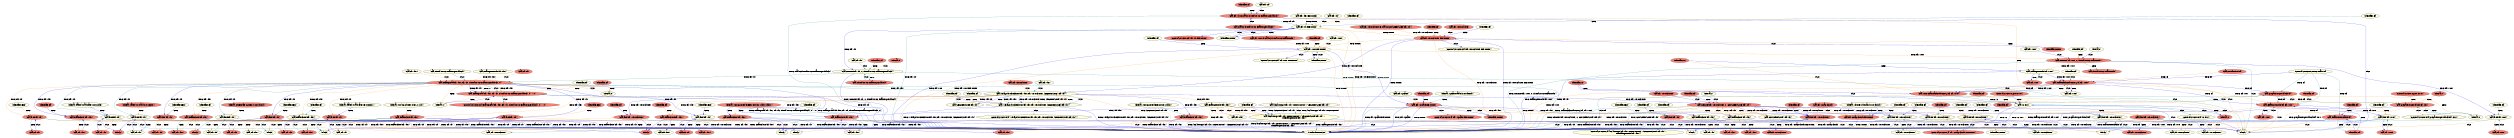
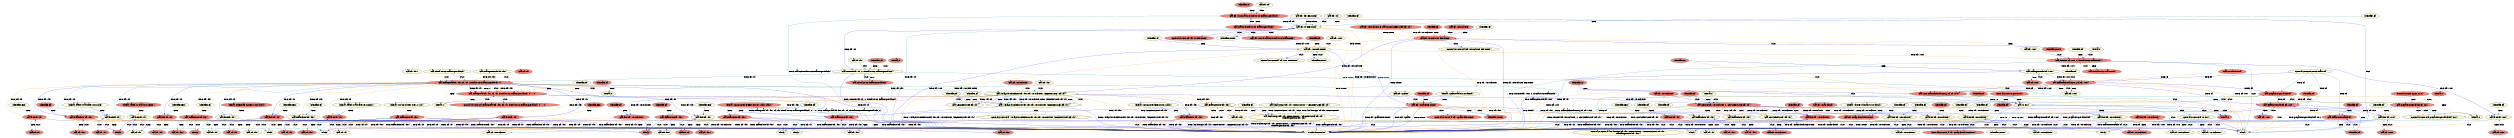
(1667, 19) -> (1255, 21)
none -> (2085, 68)
(2249, 88) -> (2249, 88)
(1603, 110) -> (1603, 110)
